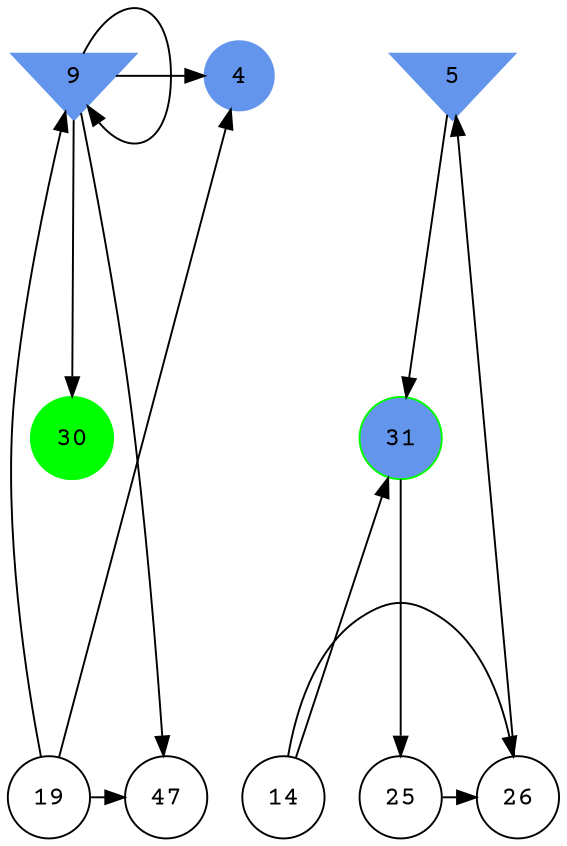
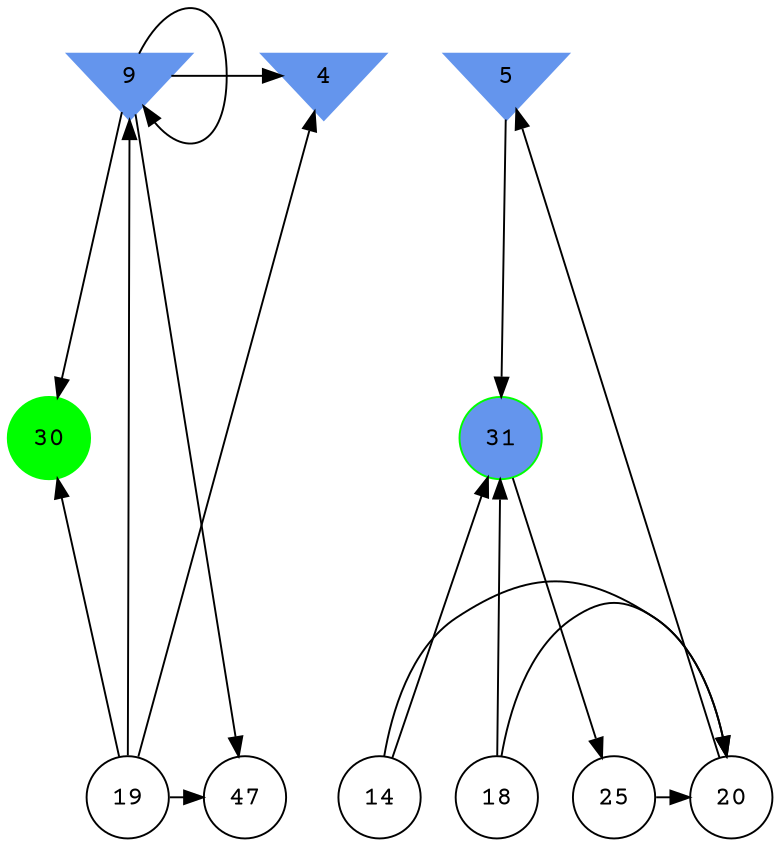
(239, 76) -> (324, 76)
none -> (90, 627)
none -> (497, 797)
(518, 797) -> (731, 797)
